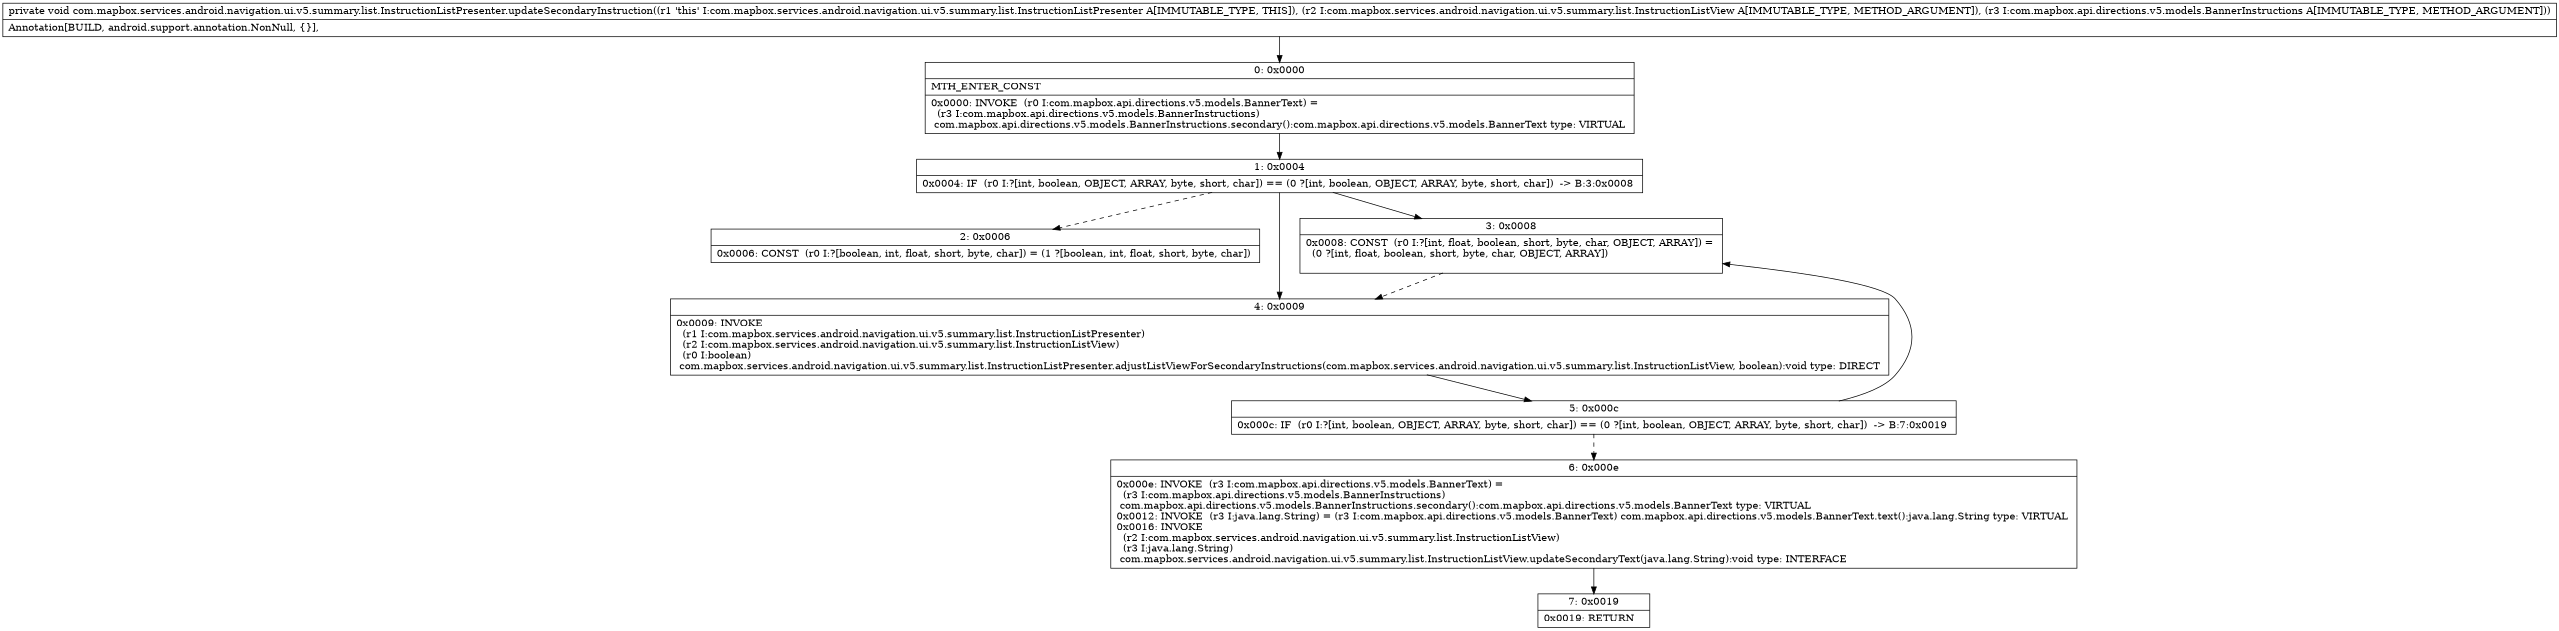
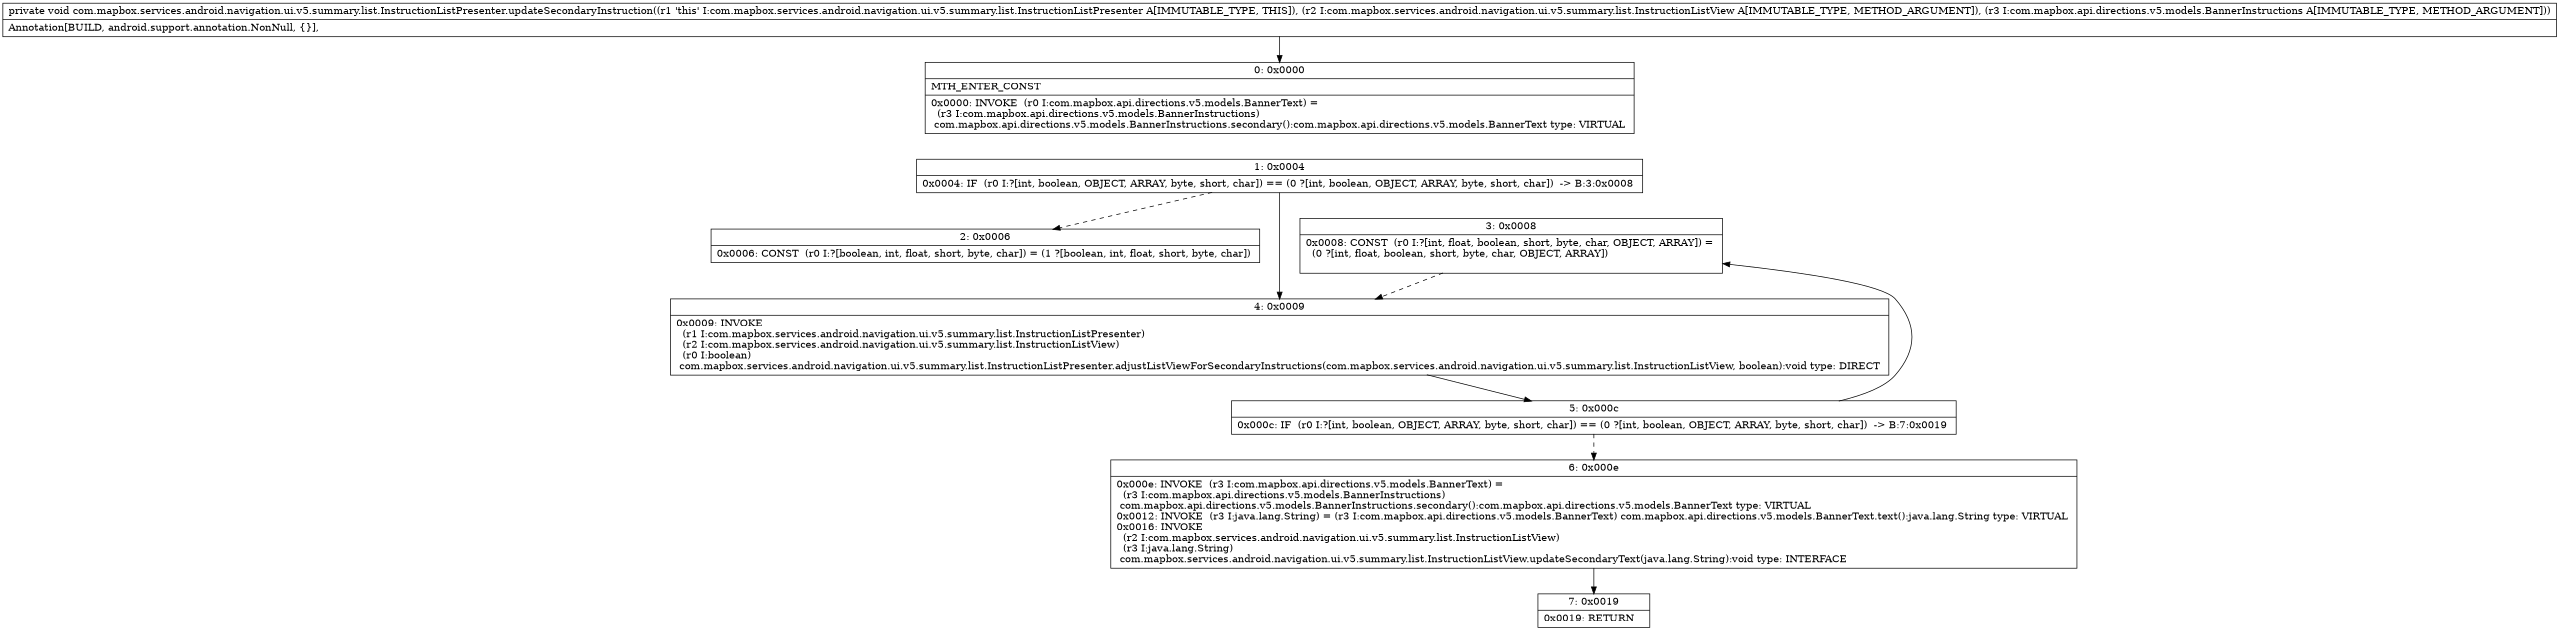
(1280, 143) -> none
(1374, 204) -> none
